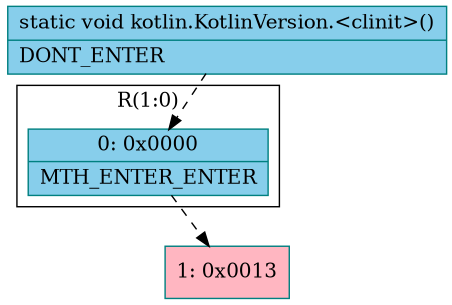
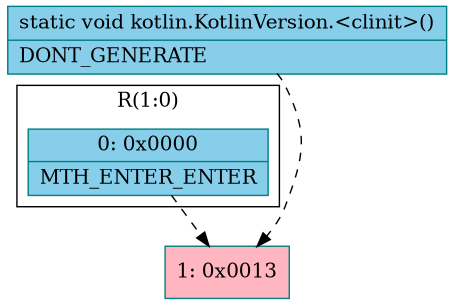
(92, 56) -> (114, 56)
(191, 96) -> (300, 156)
